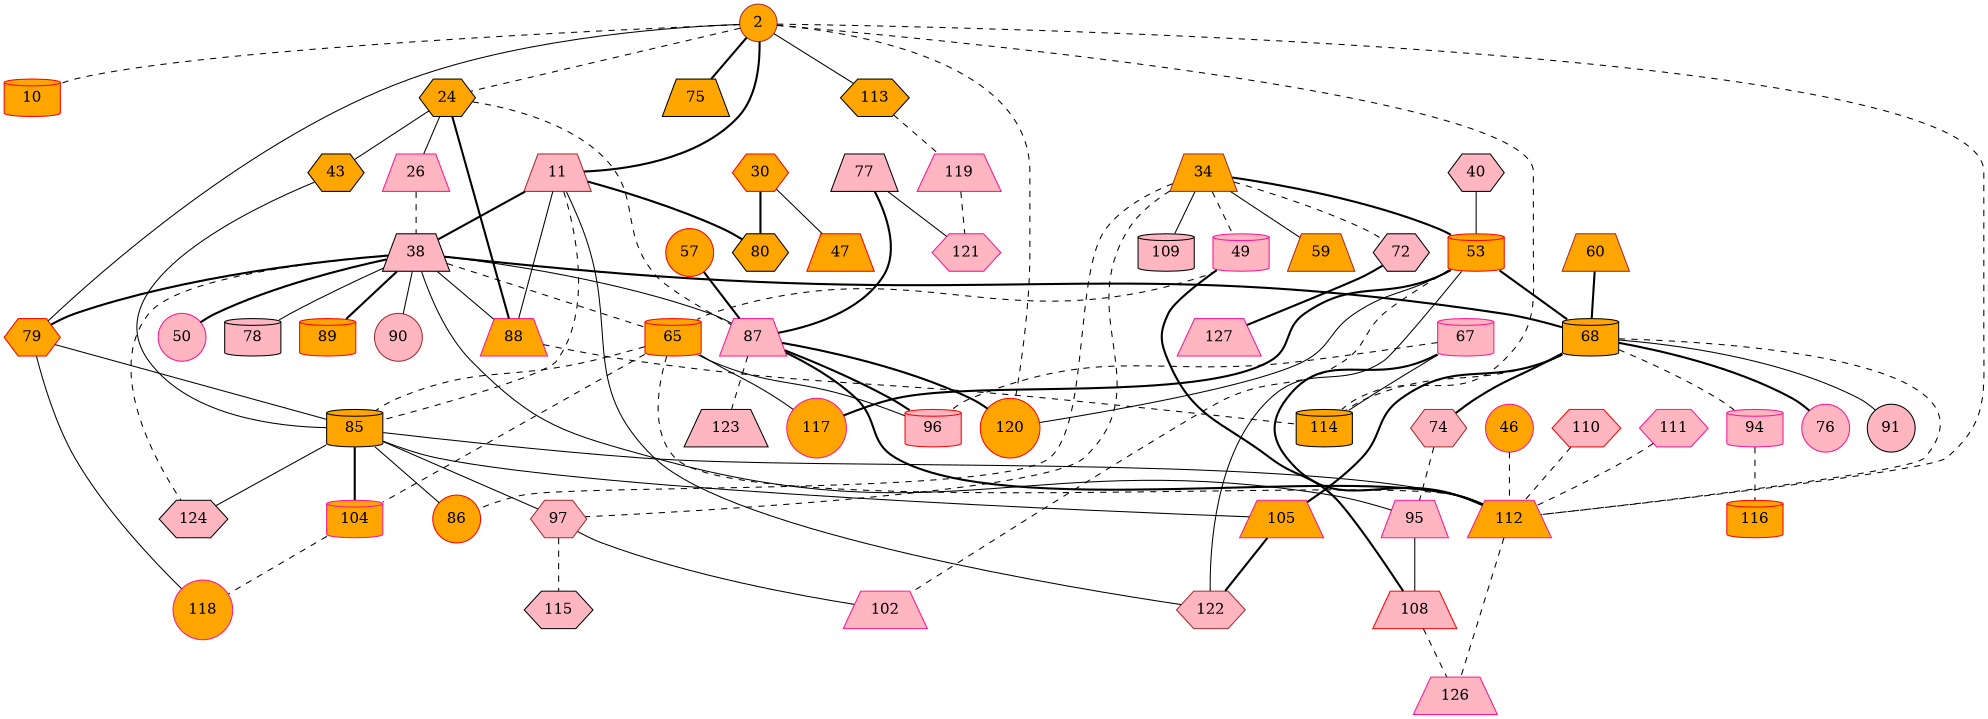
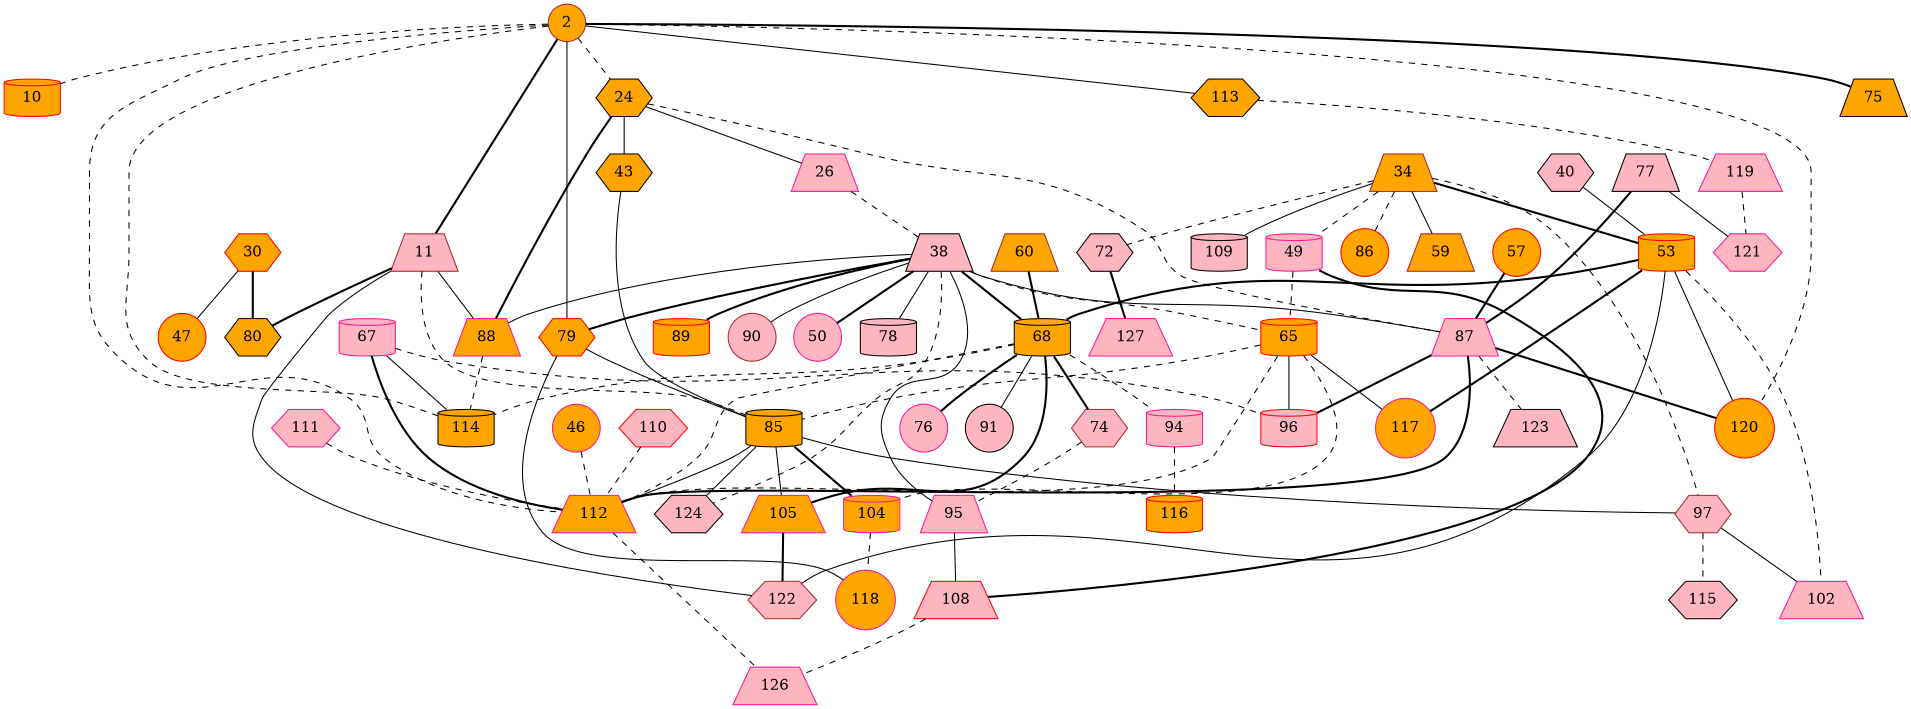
(486, 213) -> none
(841, 253) -> (182, 337)
(407, 475) -> none
